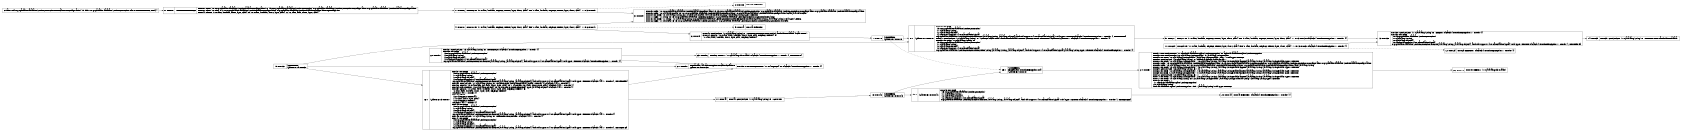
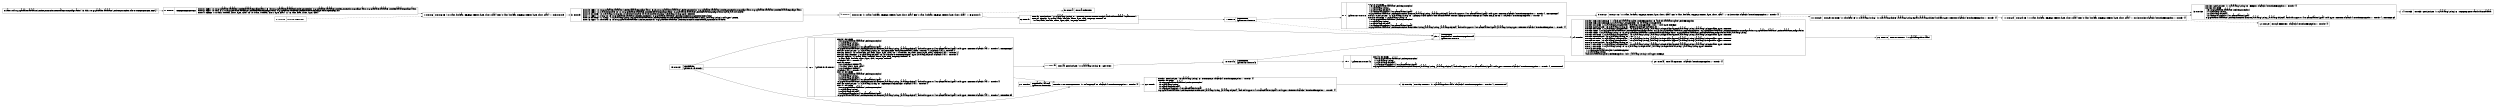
(665, 7) -> (364, 18)
none -> (1904, 18)
(602, 23) -> (820, 15)
(605, 42) -> (1061, 29)
(660, 62) -> (1141, 84)
(712, 65) -> (1041, 83)
